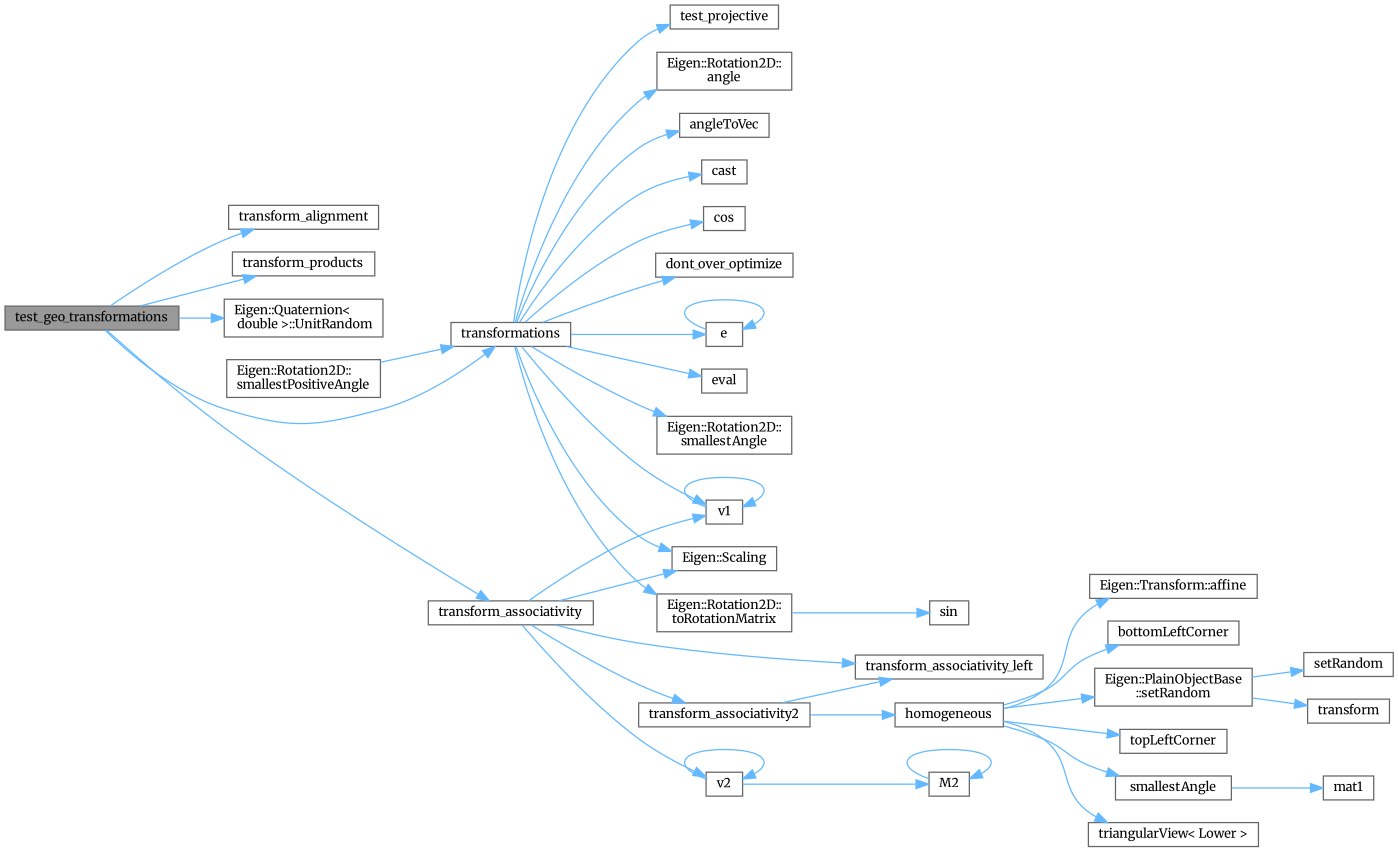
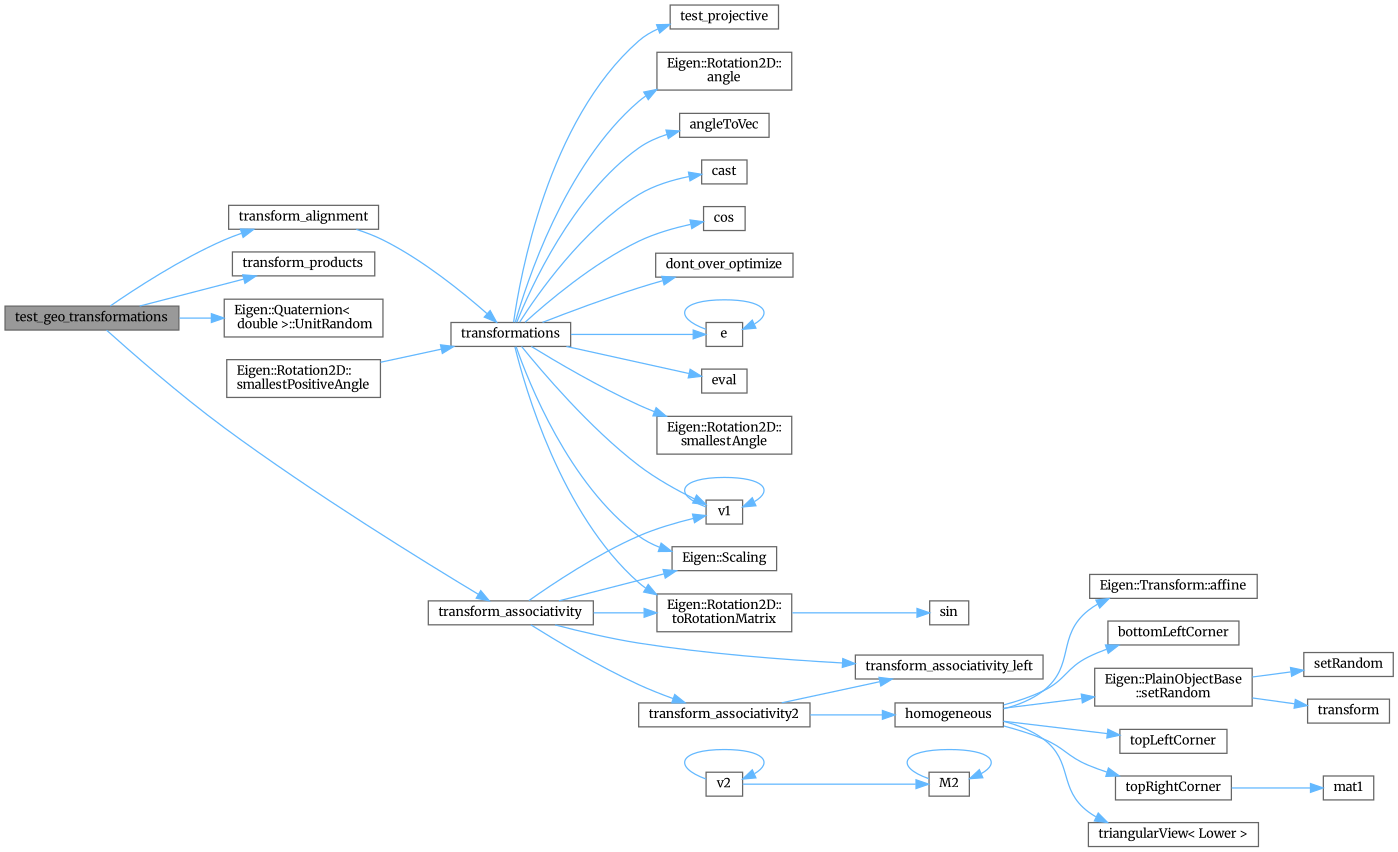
(290, 423) -> (425, 265)
(601, 707) -> (619, 613)
(1173, 788) -> (1173, 788)
